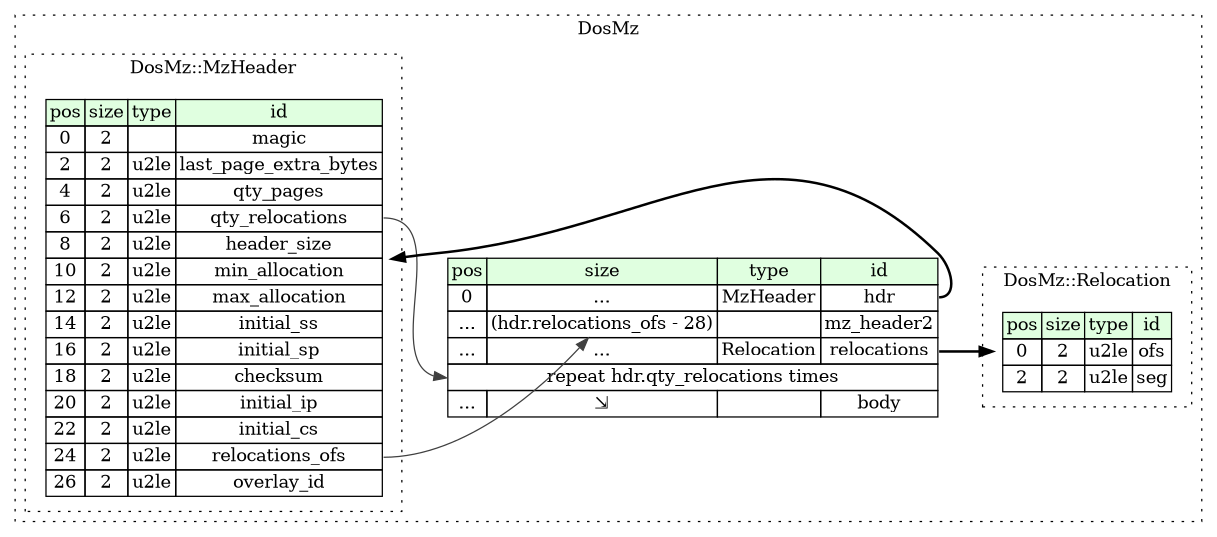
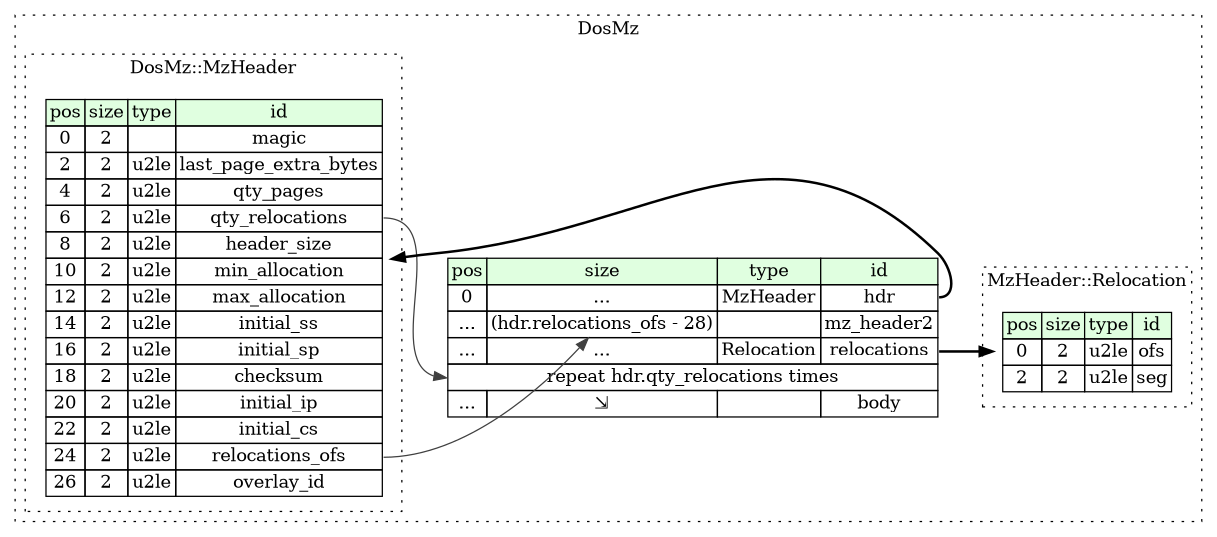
(1087, 282) -> (1087, 282)
